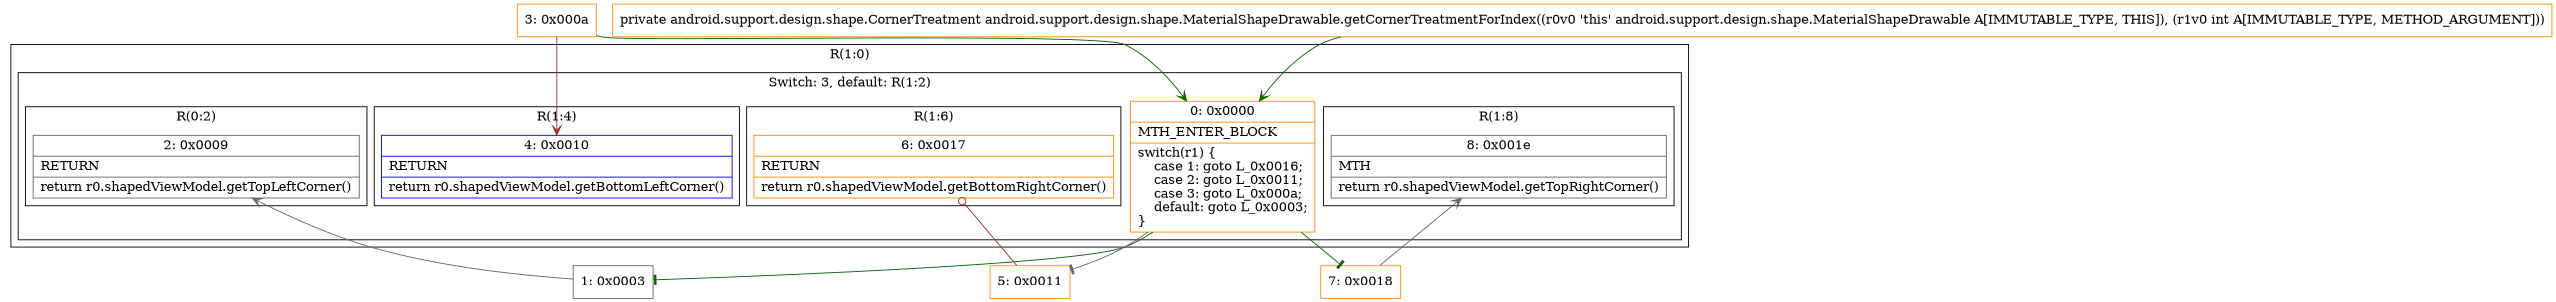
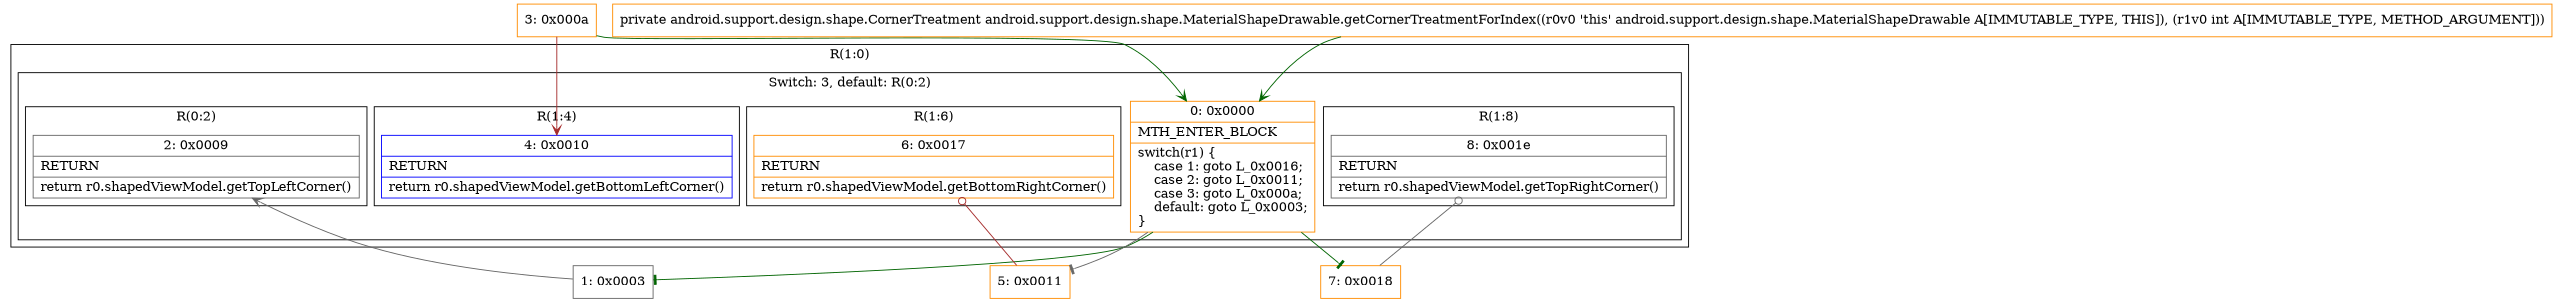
(850, 83) -> (850, 83)
(1355, 166) -> (1368, 166)
(1419, 233) -> (1418, 234)
